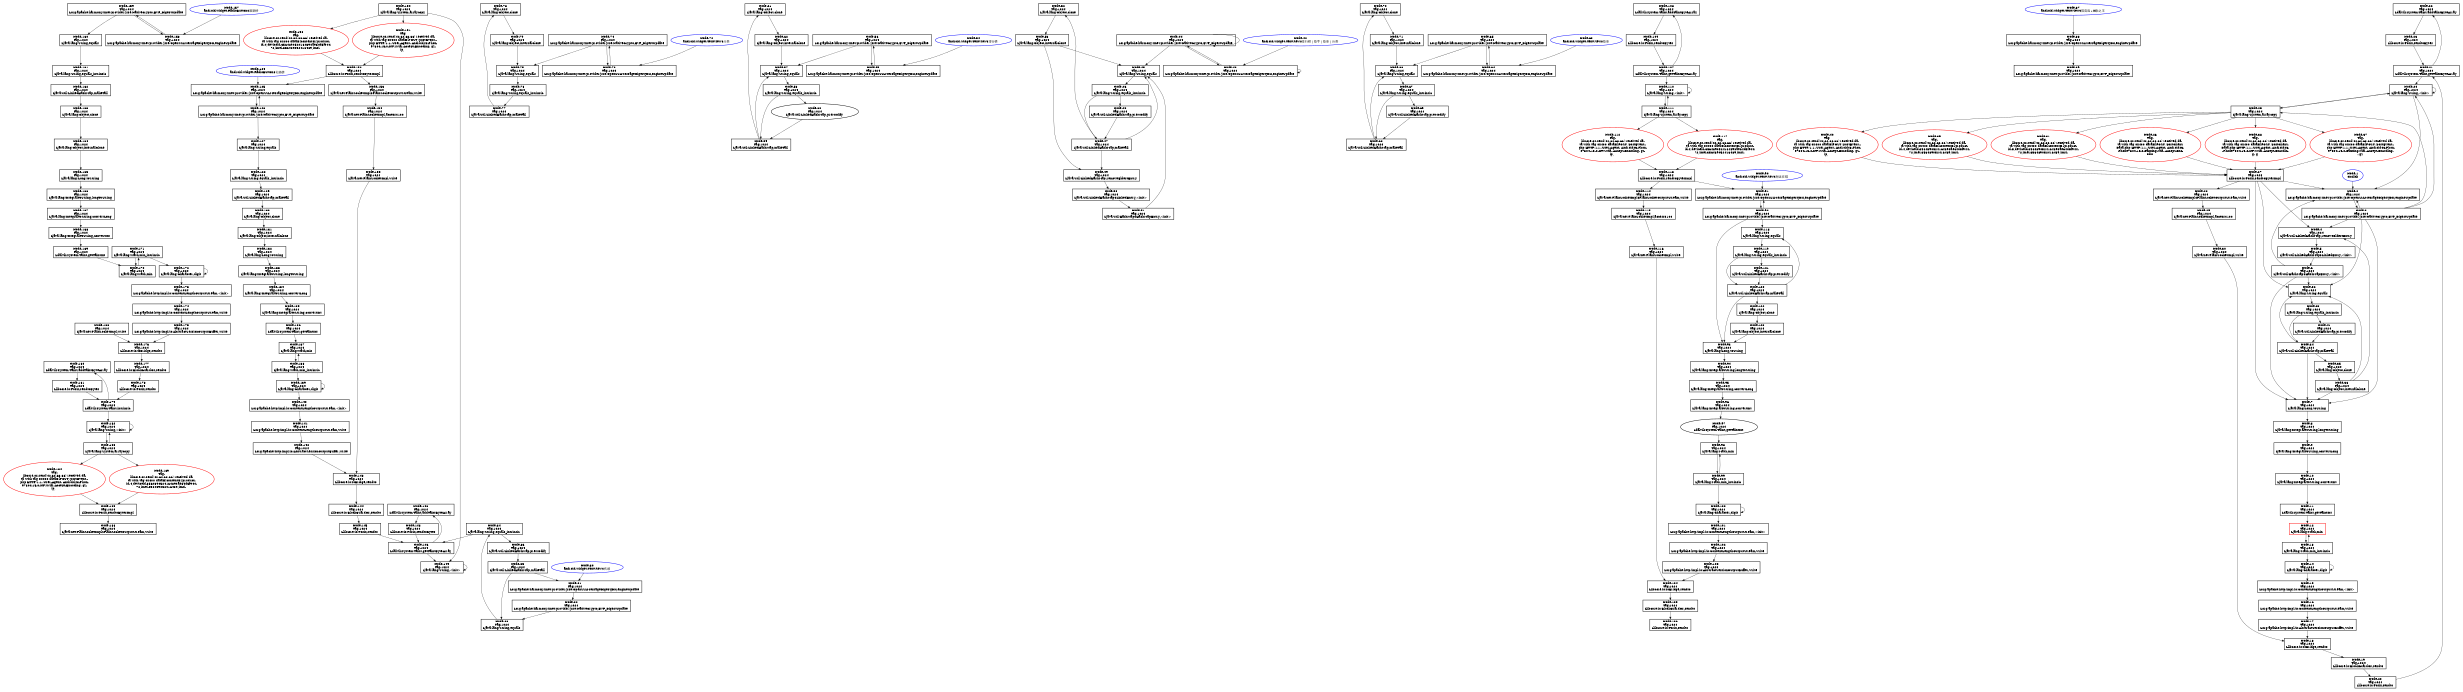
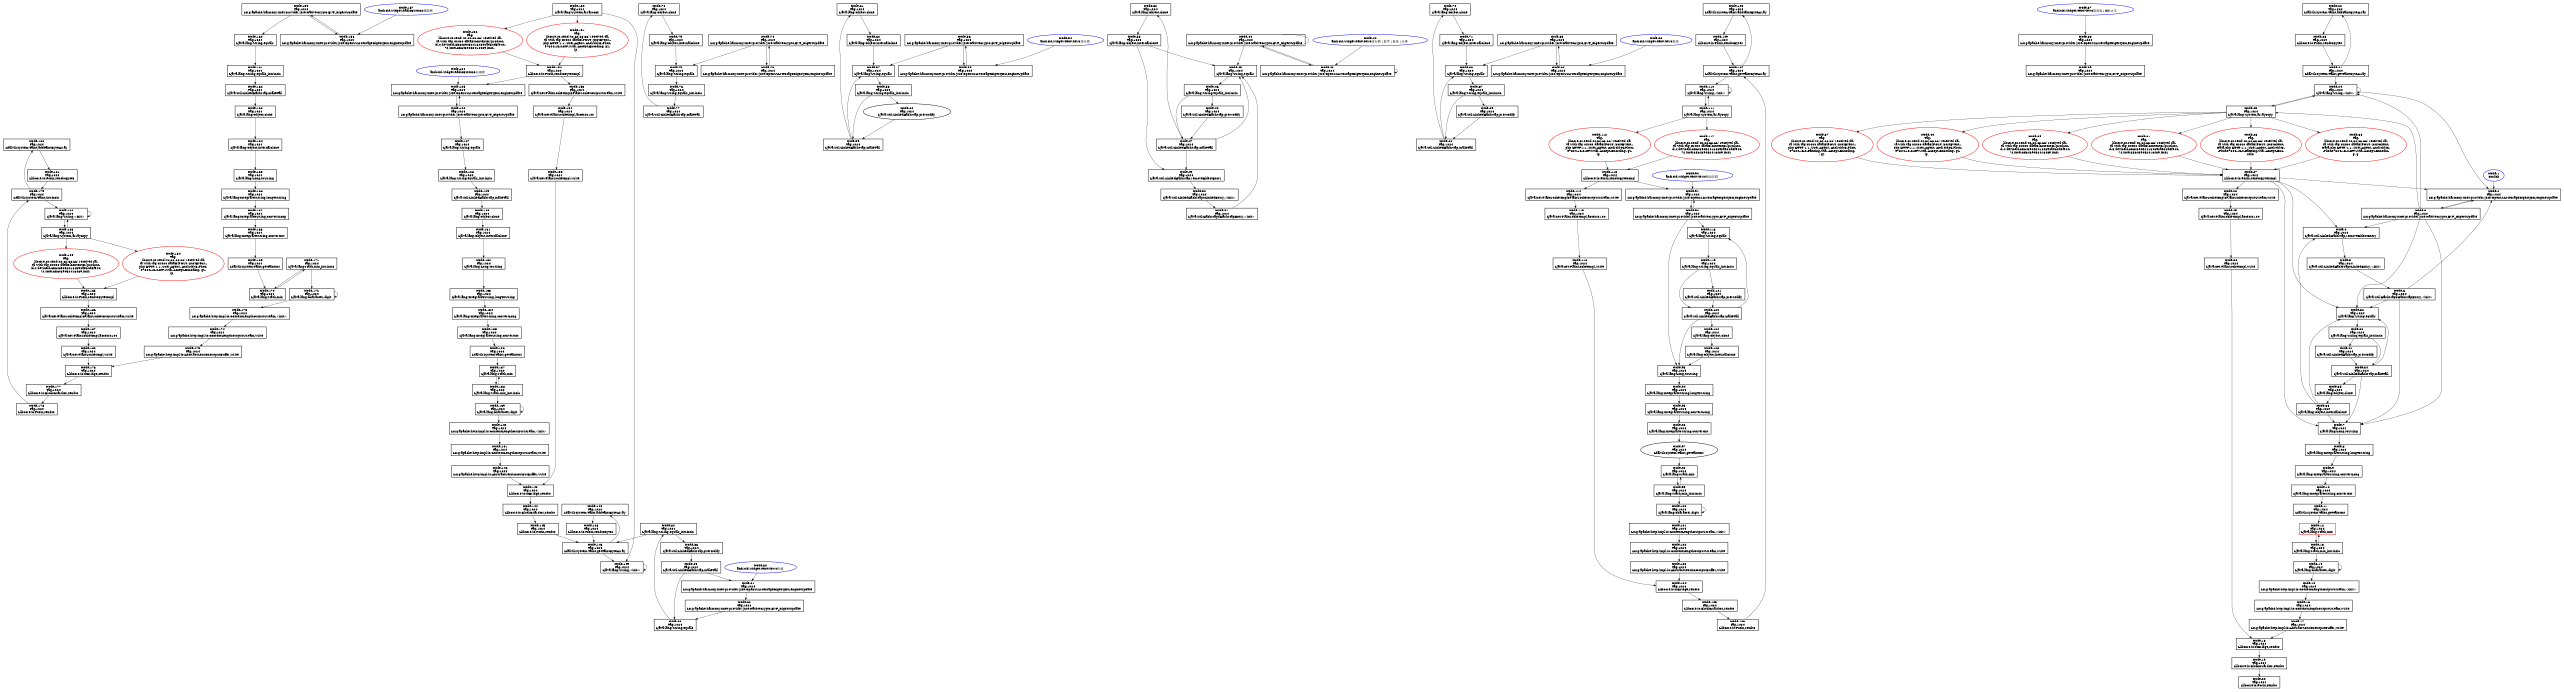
(707, 40) -> none
none -> (88, 333)
none -> (1765, 349)
(2442, 392) -> none
